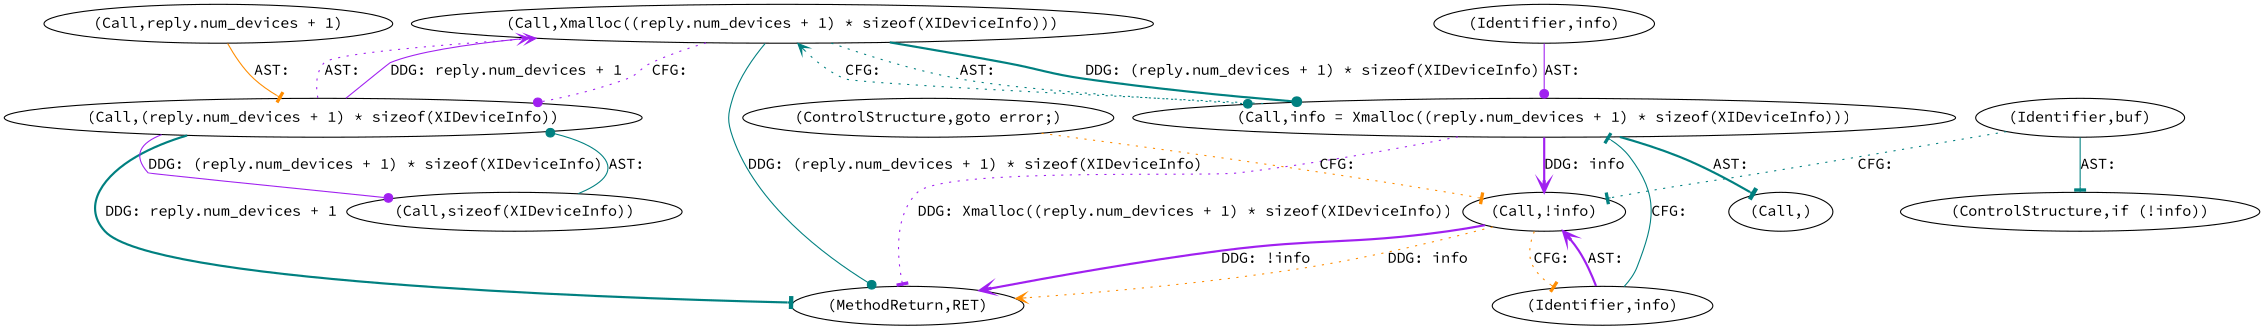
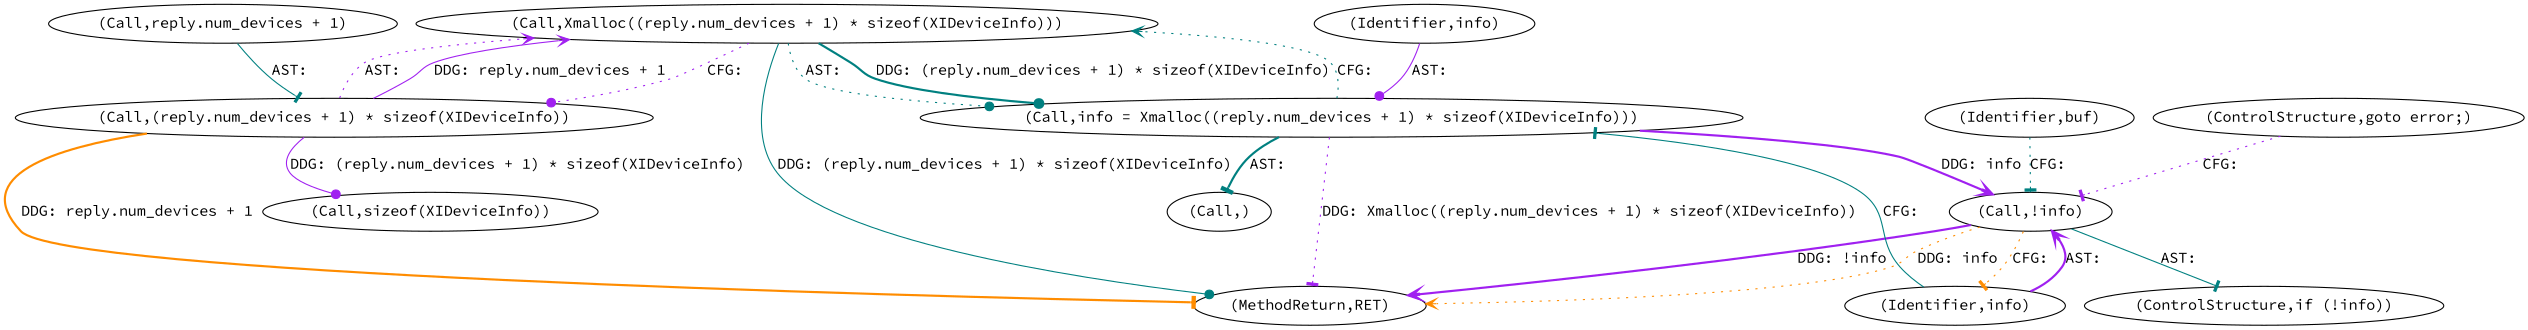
(248, 73) -> (264, 72)
(603, 157) -> none
(2080, 162) -> (2143, 257)
(1260, 163) -> (2183, 165)
(368, 282) -> (503, 280)
